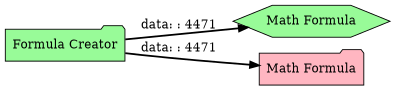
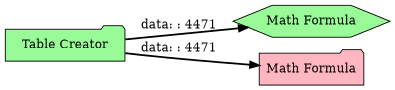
(65, 45) -> (65, 45)
